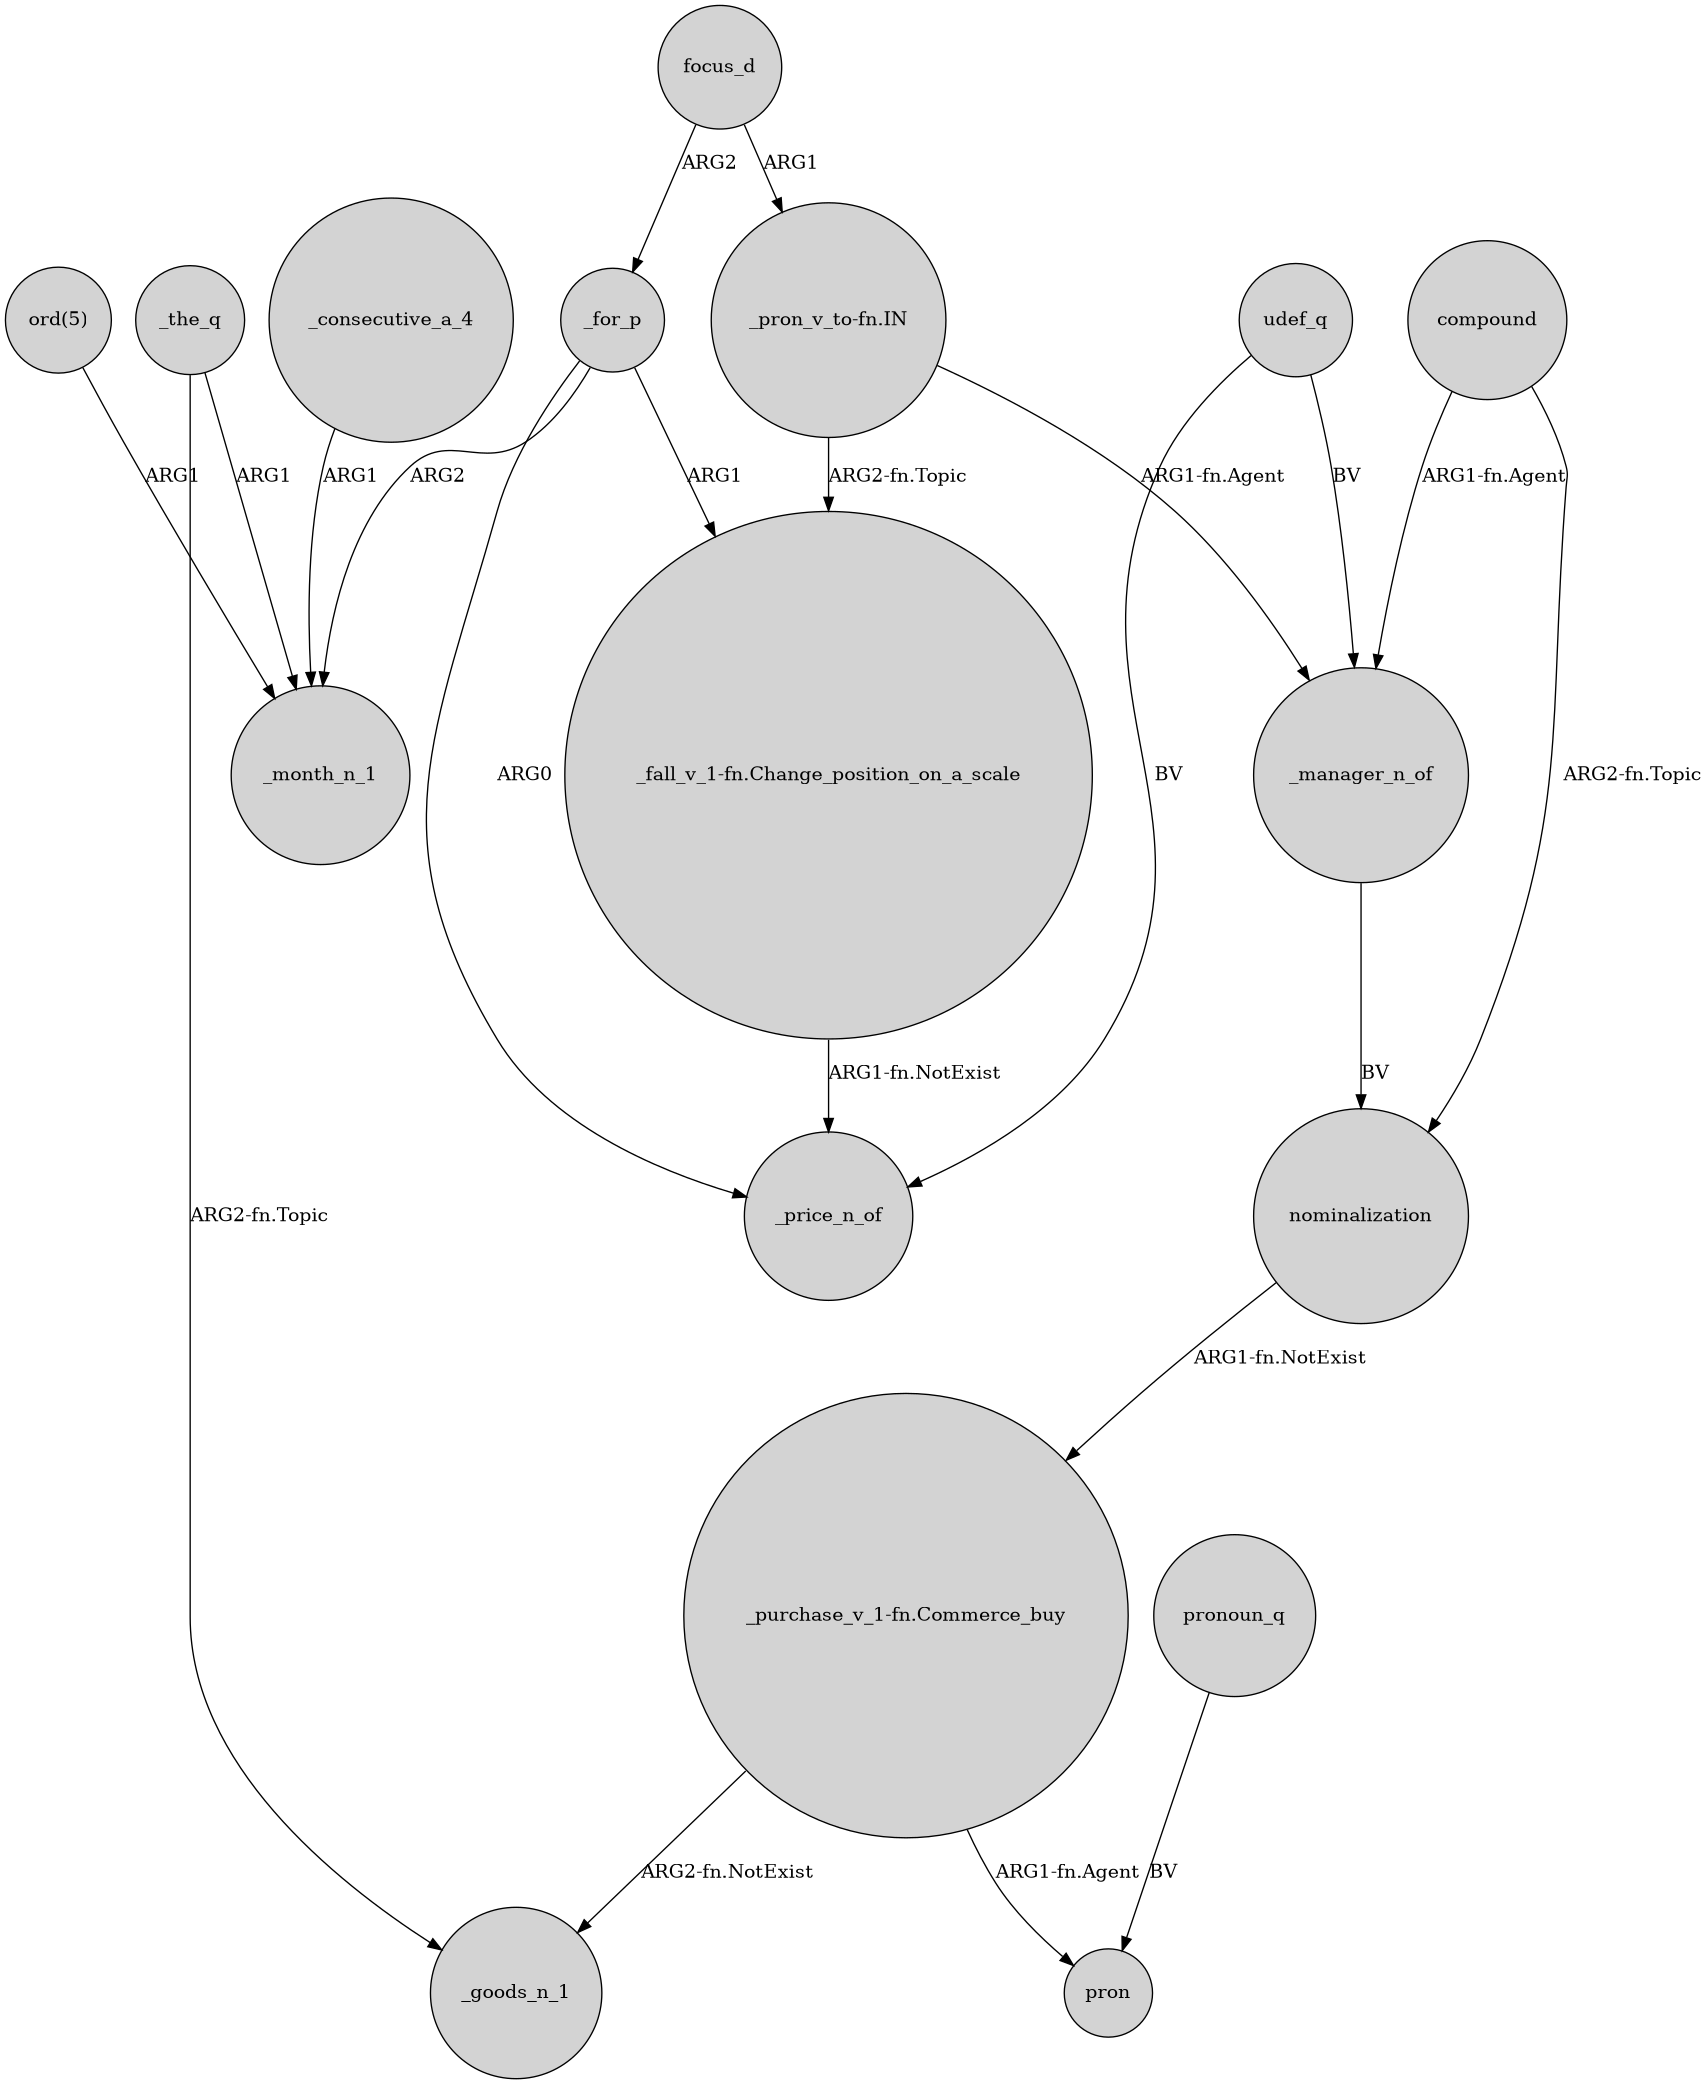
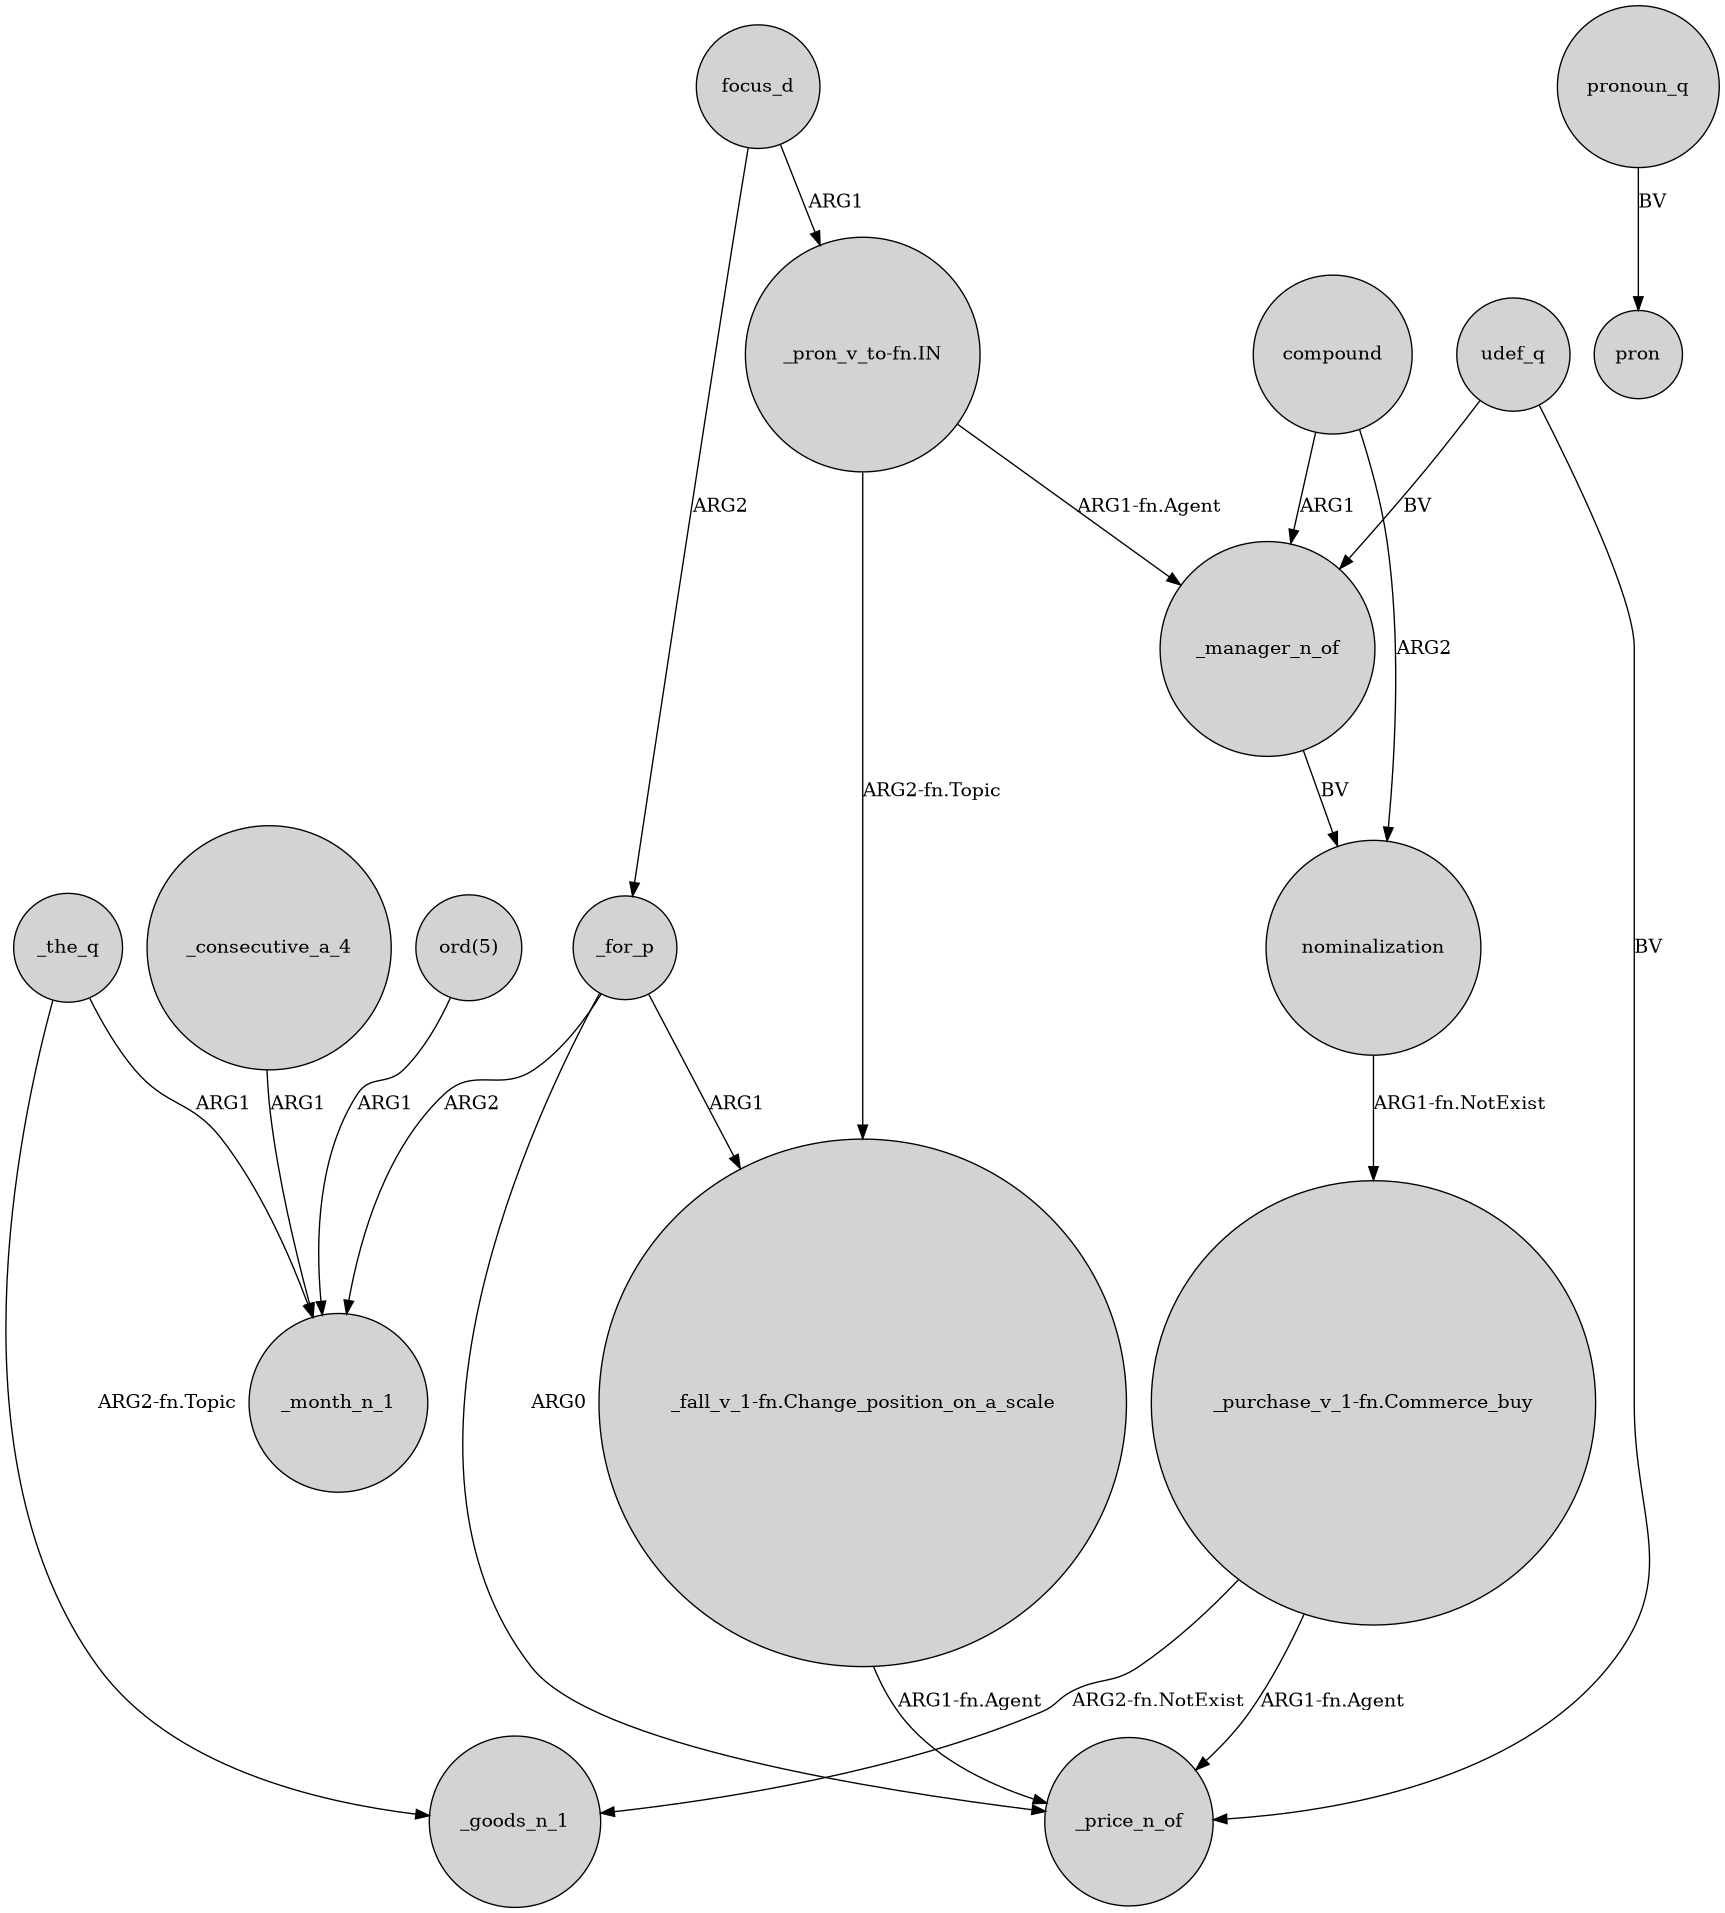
(1494, 477) -> (1328, 507)
(1633, 775) -> (1424, 649)
(915, 1074) -> (970, 1701)
(1007, 1899) -> (1263, 1692)
